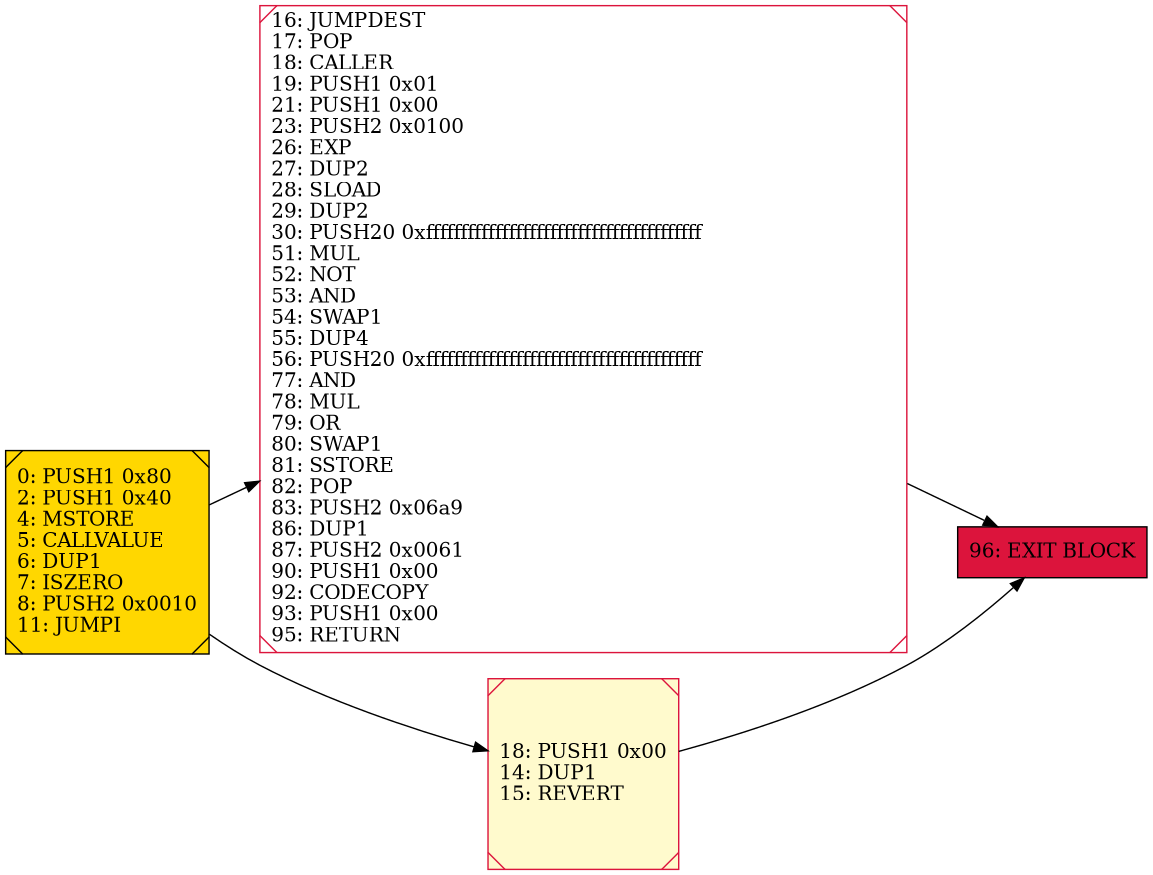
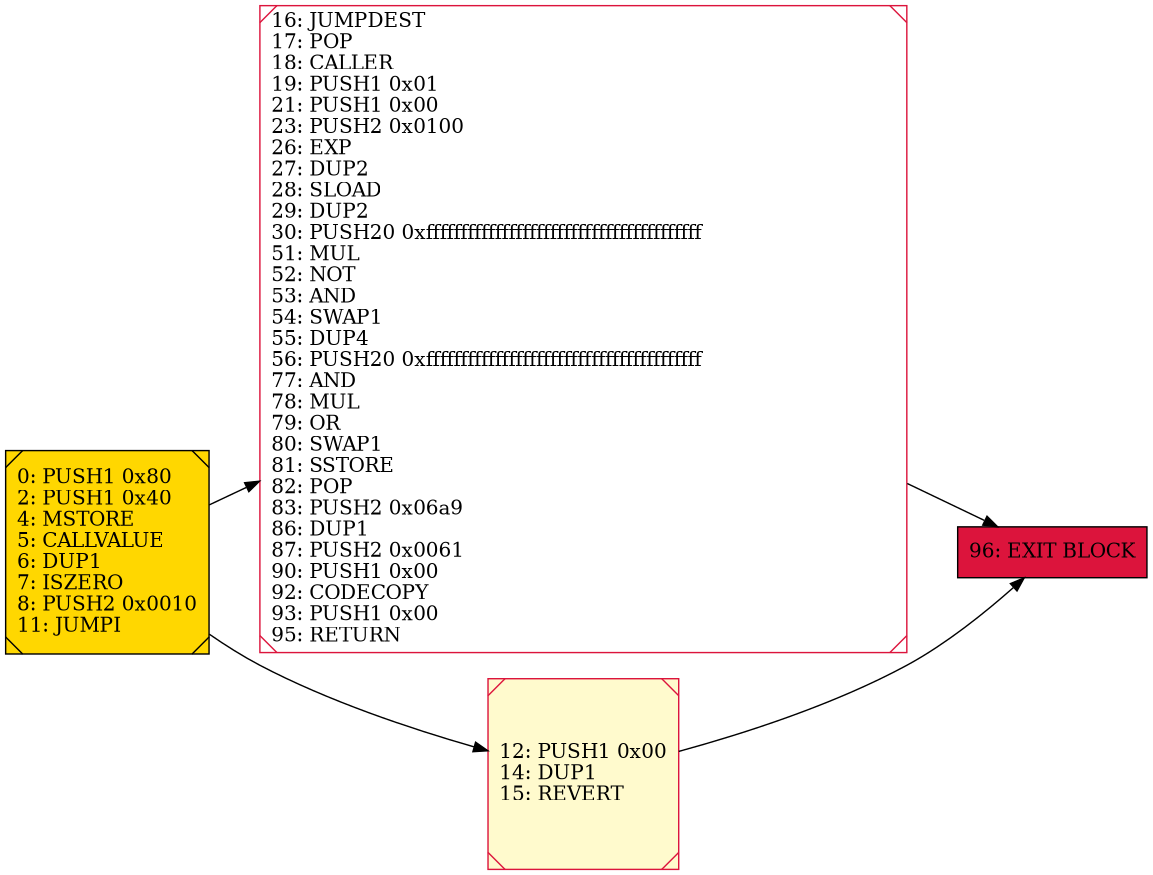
(583, 774) -> (583, 774)
